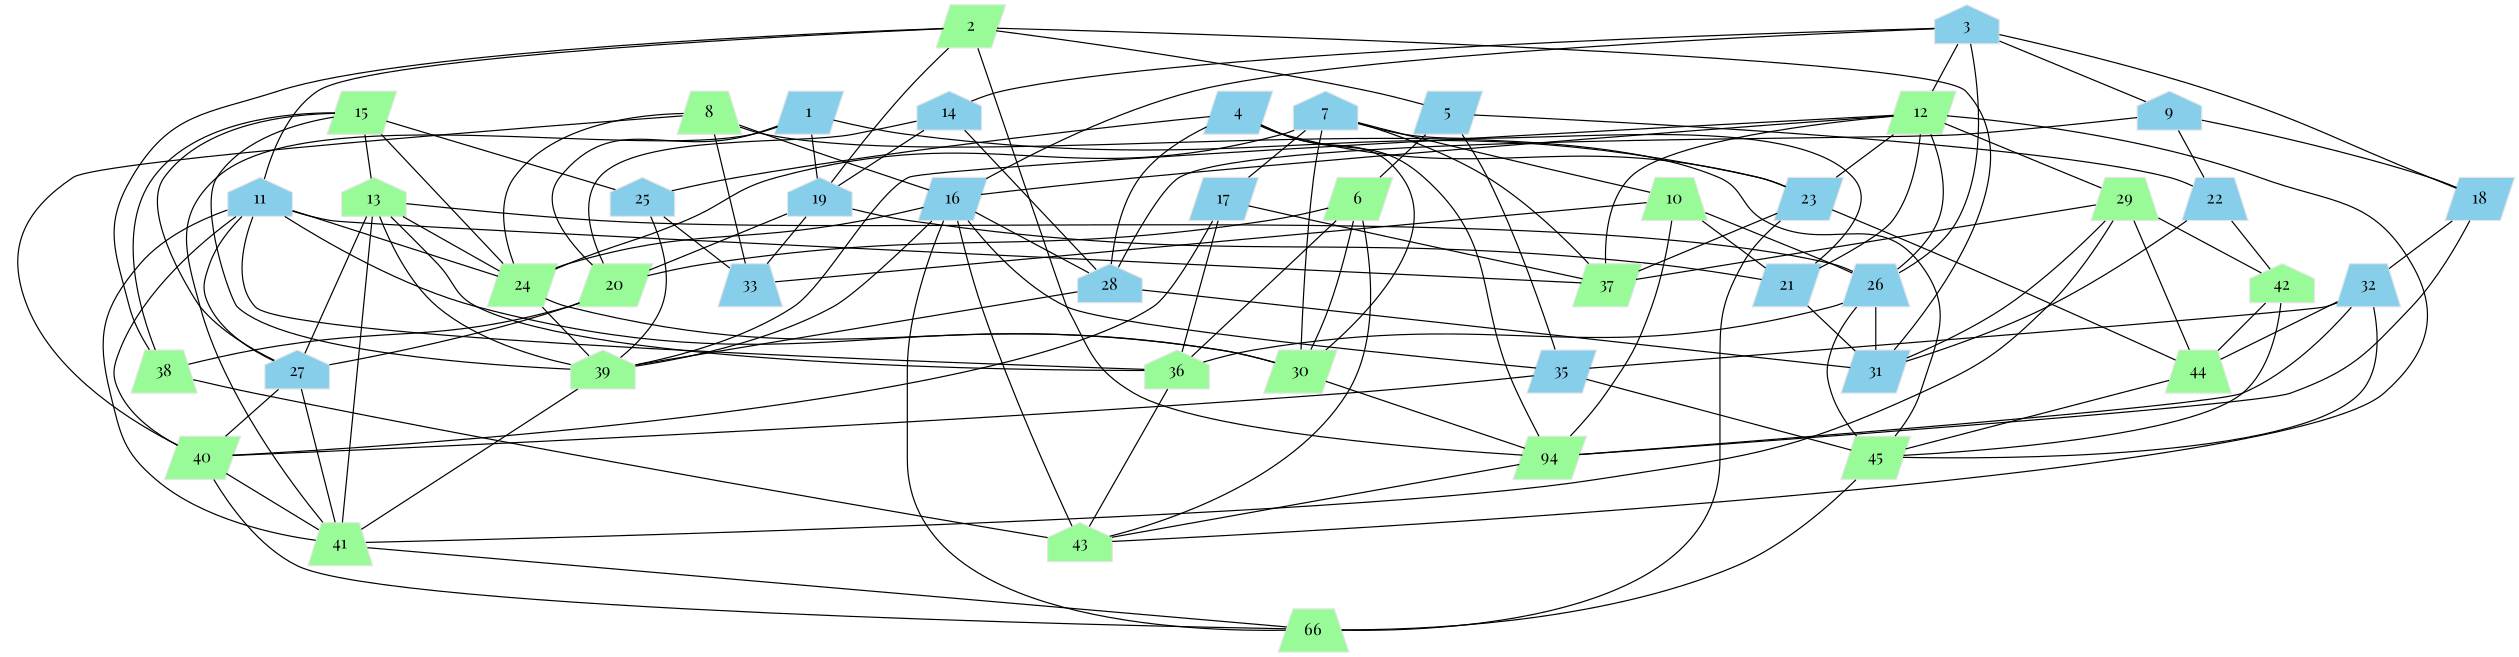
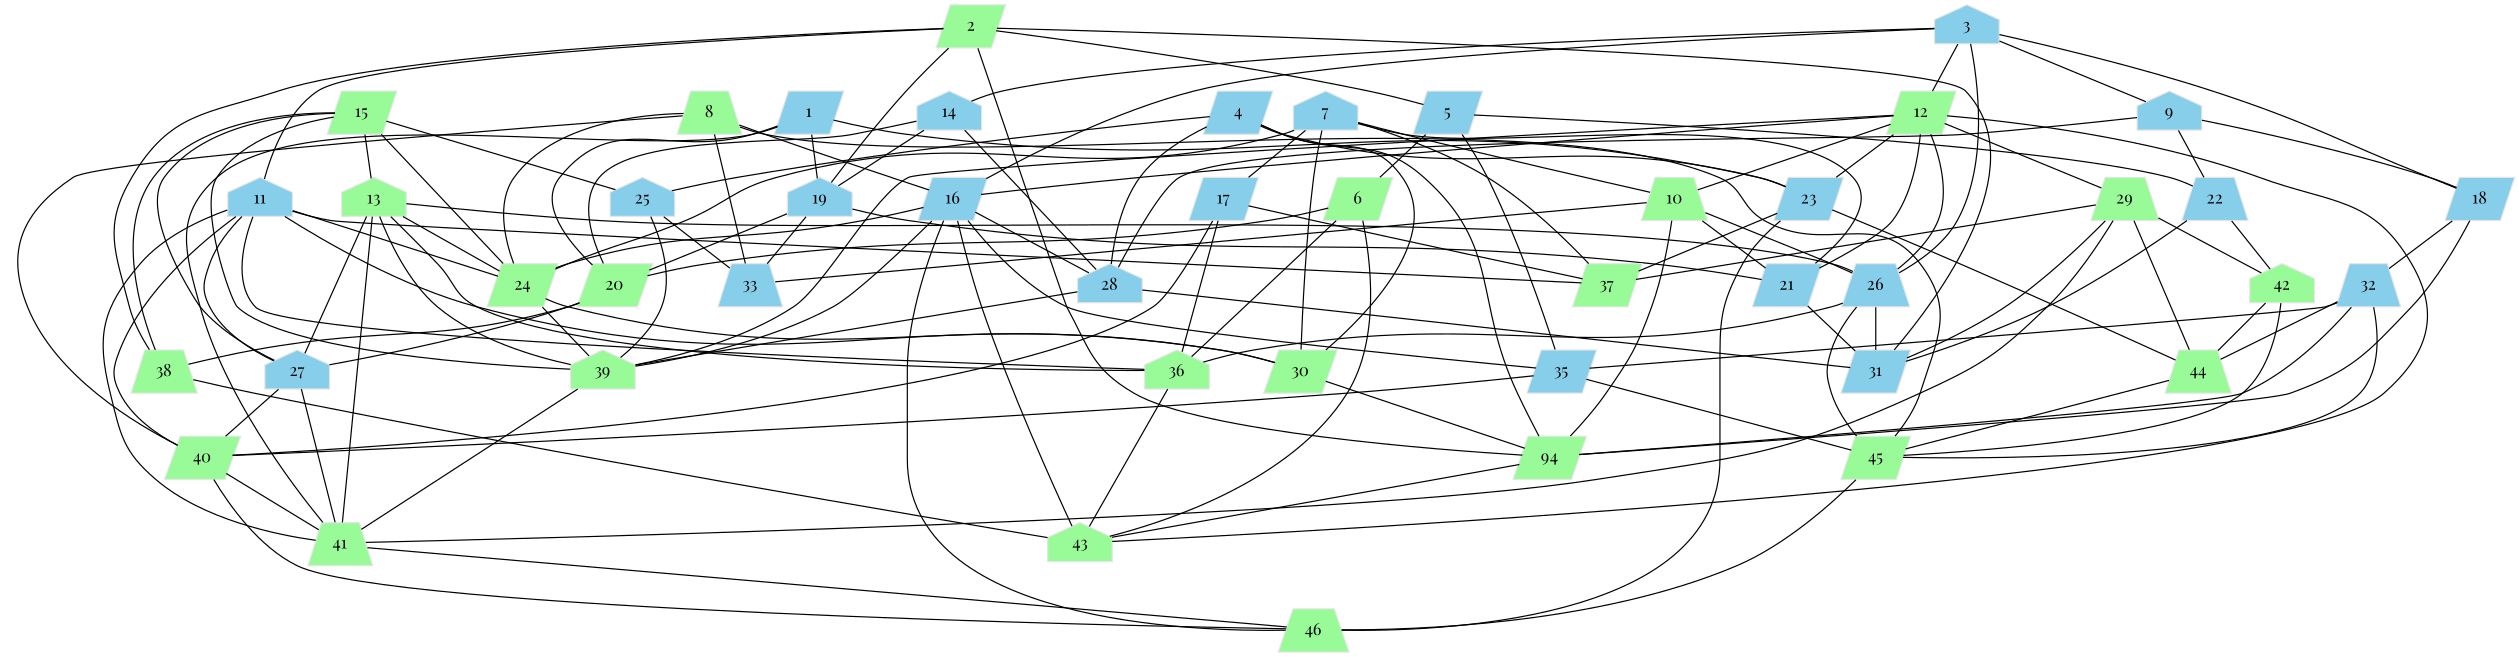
(1696, 148) -> (1794, 157)
(1336, 287) -> none
(1314, 630) -> (1314, 630)
